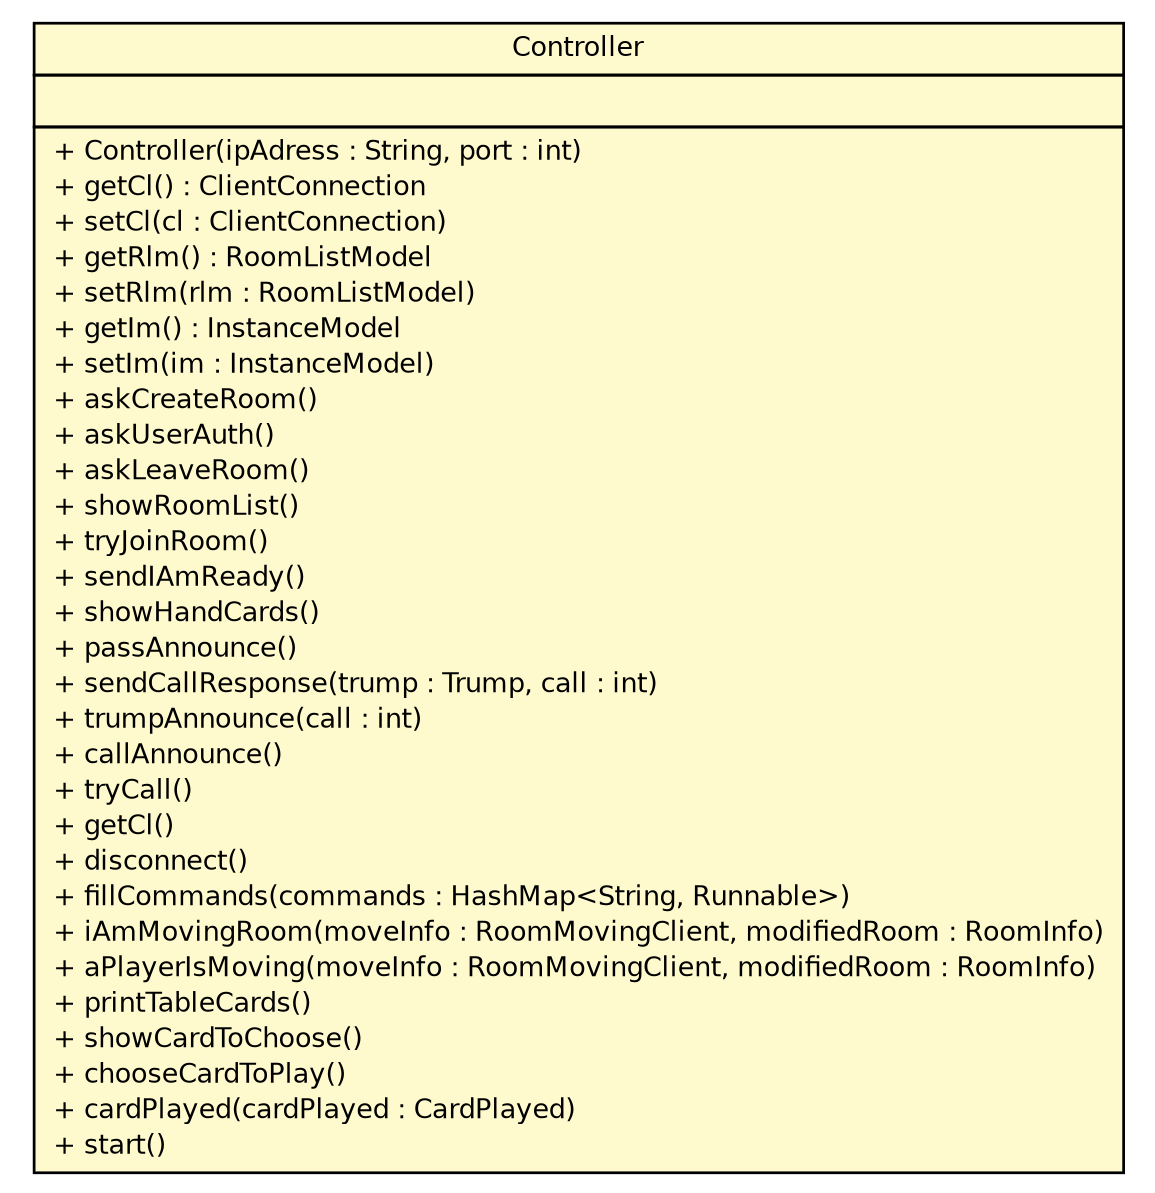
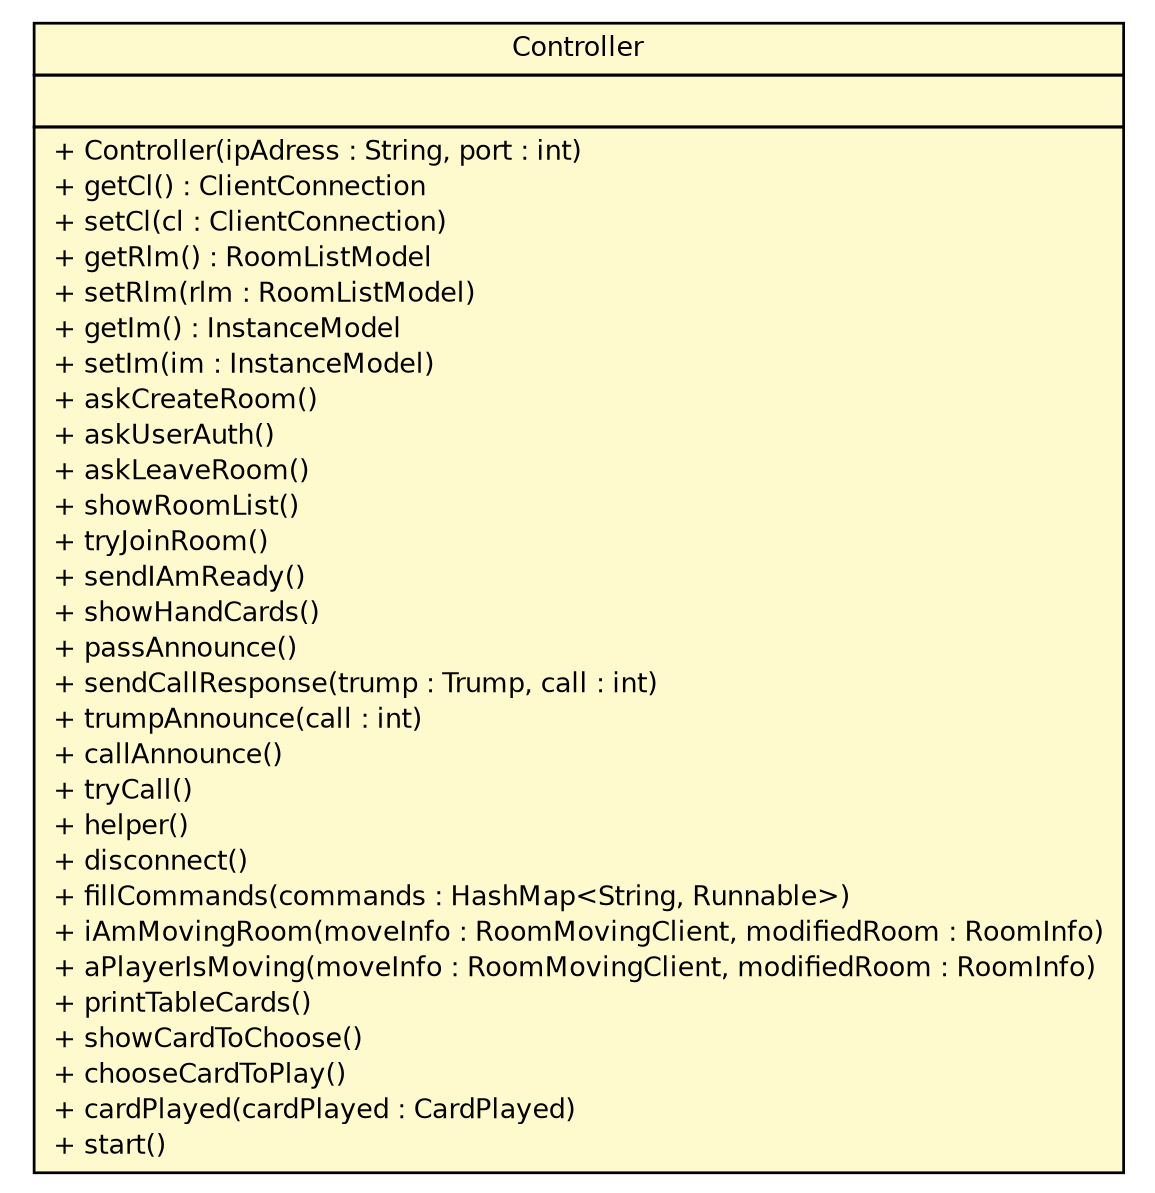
(115, 826) -> (122, 826)
